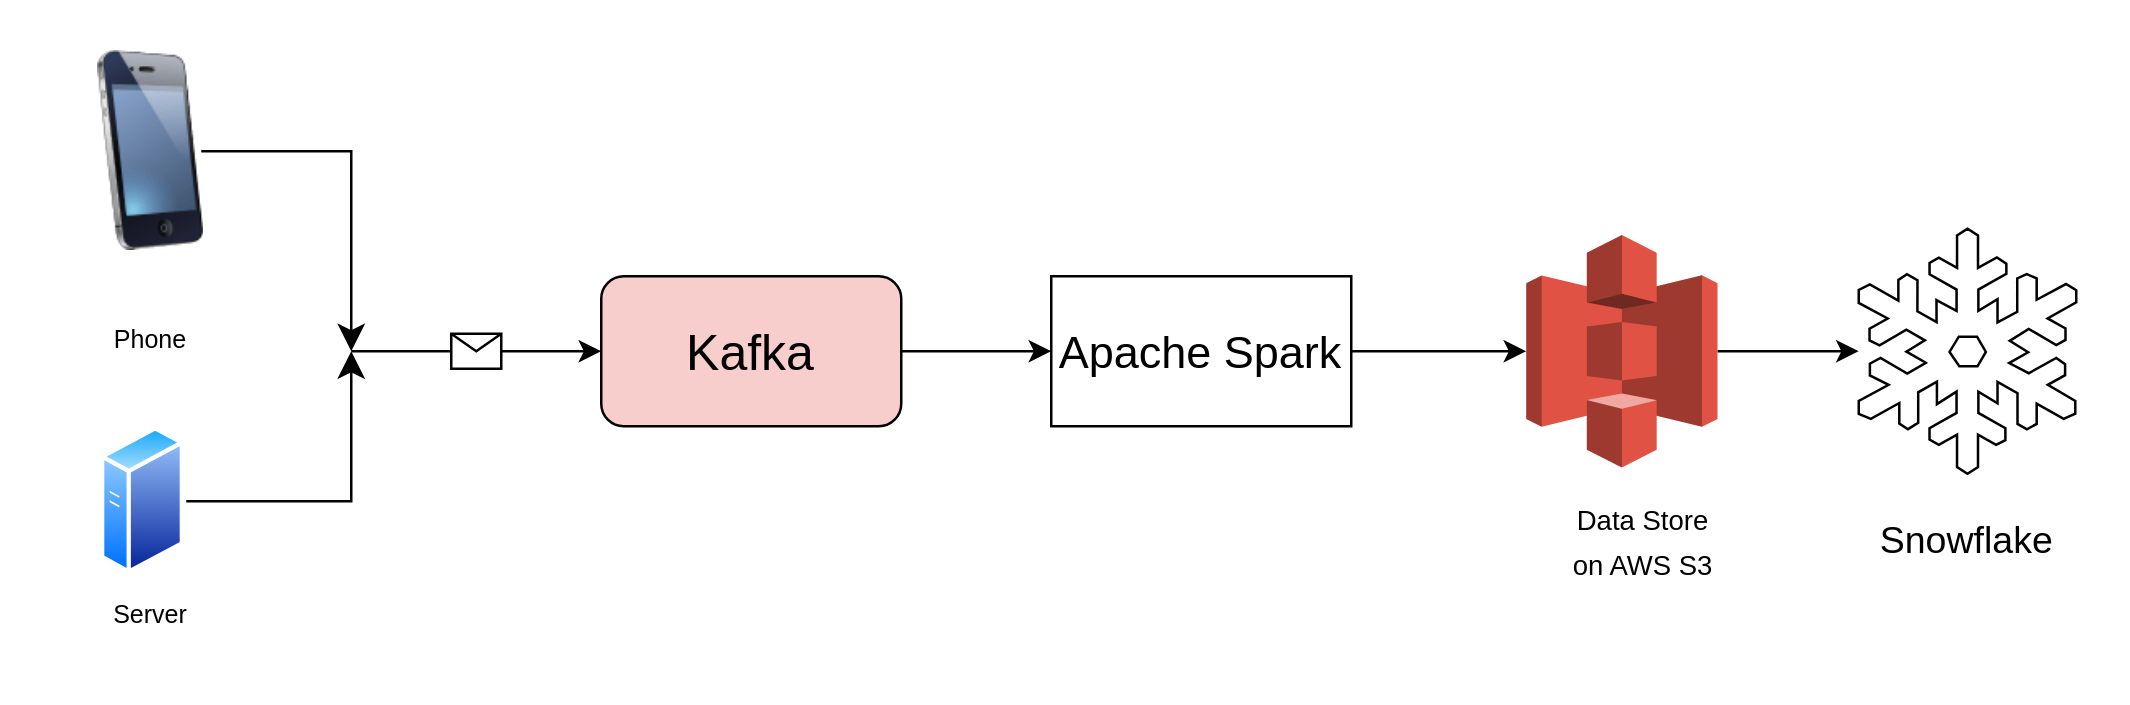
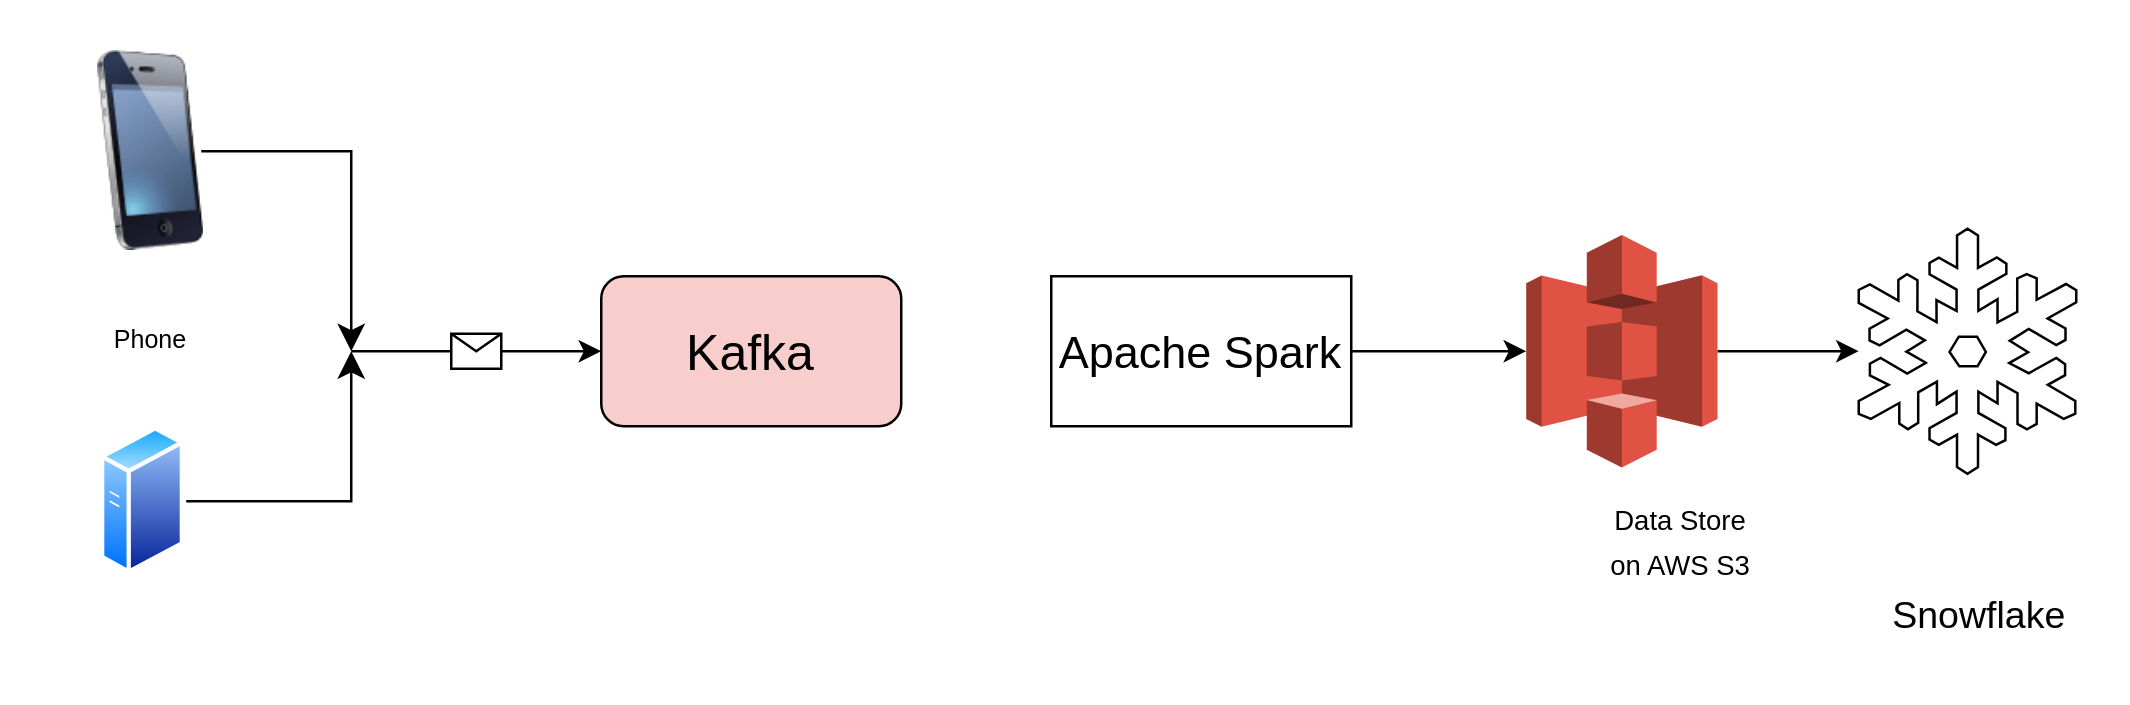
(968, 351) -> none
(1643, 539) -> (1680, 539)
(1968, 539) -> (1980, 614)
(151, 614) -> none
